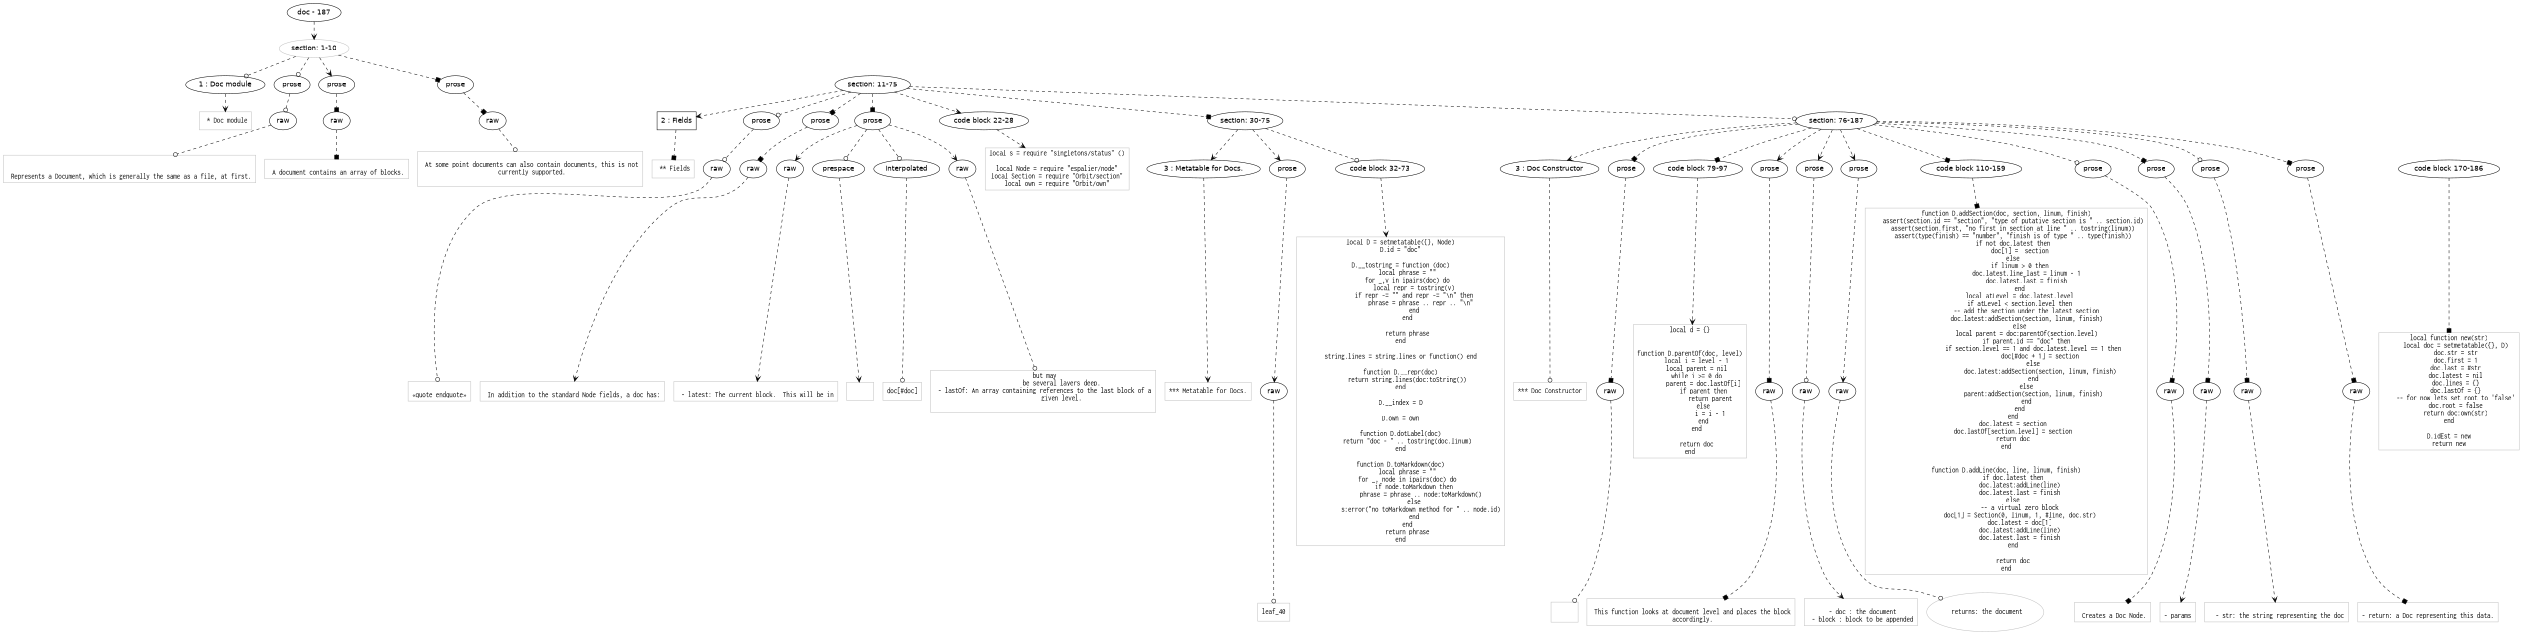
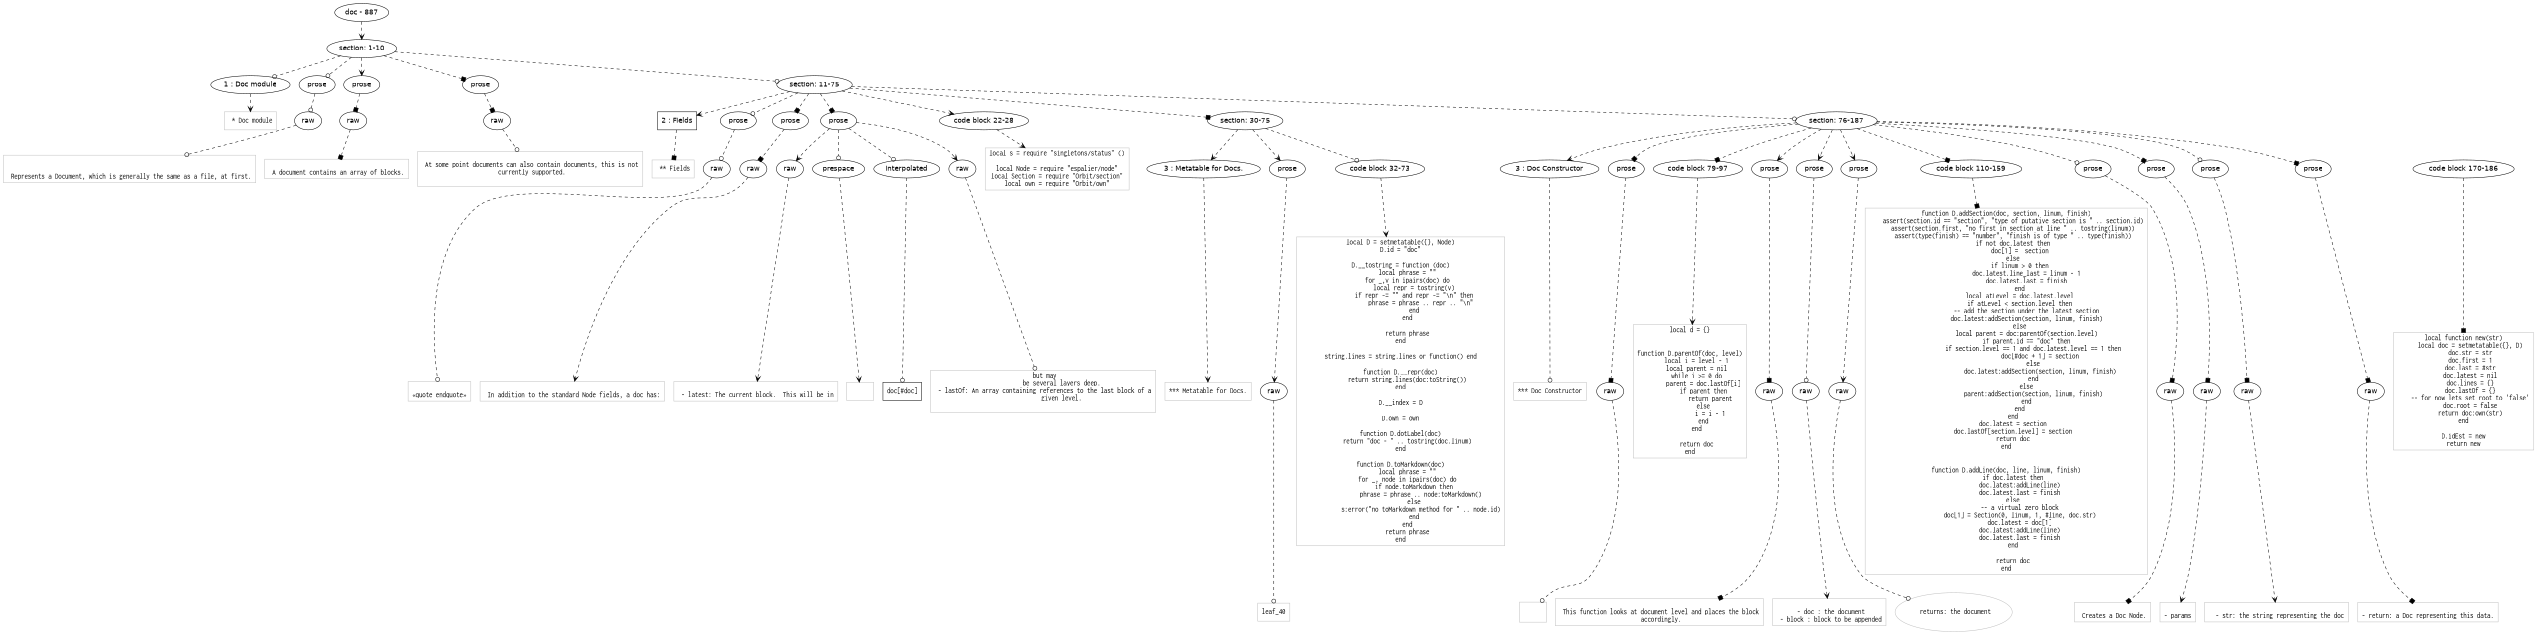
(314, 13) -> (362, 13)
(314, 49) -> (362, 49)
none -> (585, 66)
(902, 391) -> (902, 391)
